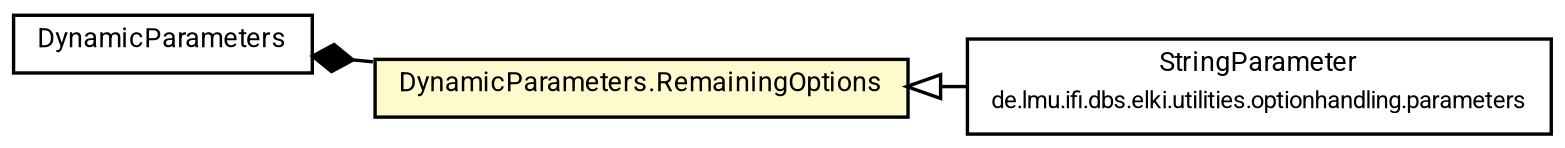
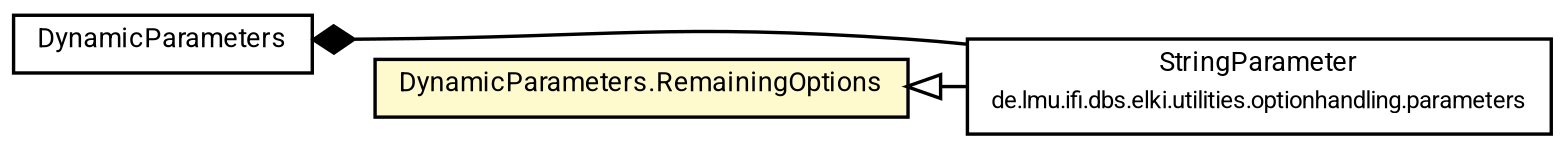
(363, 61) -> (661, 32)
